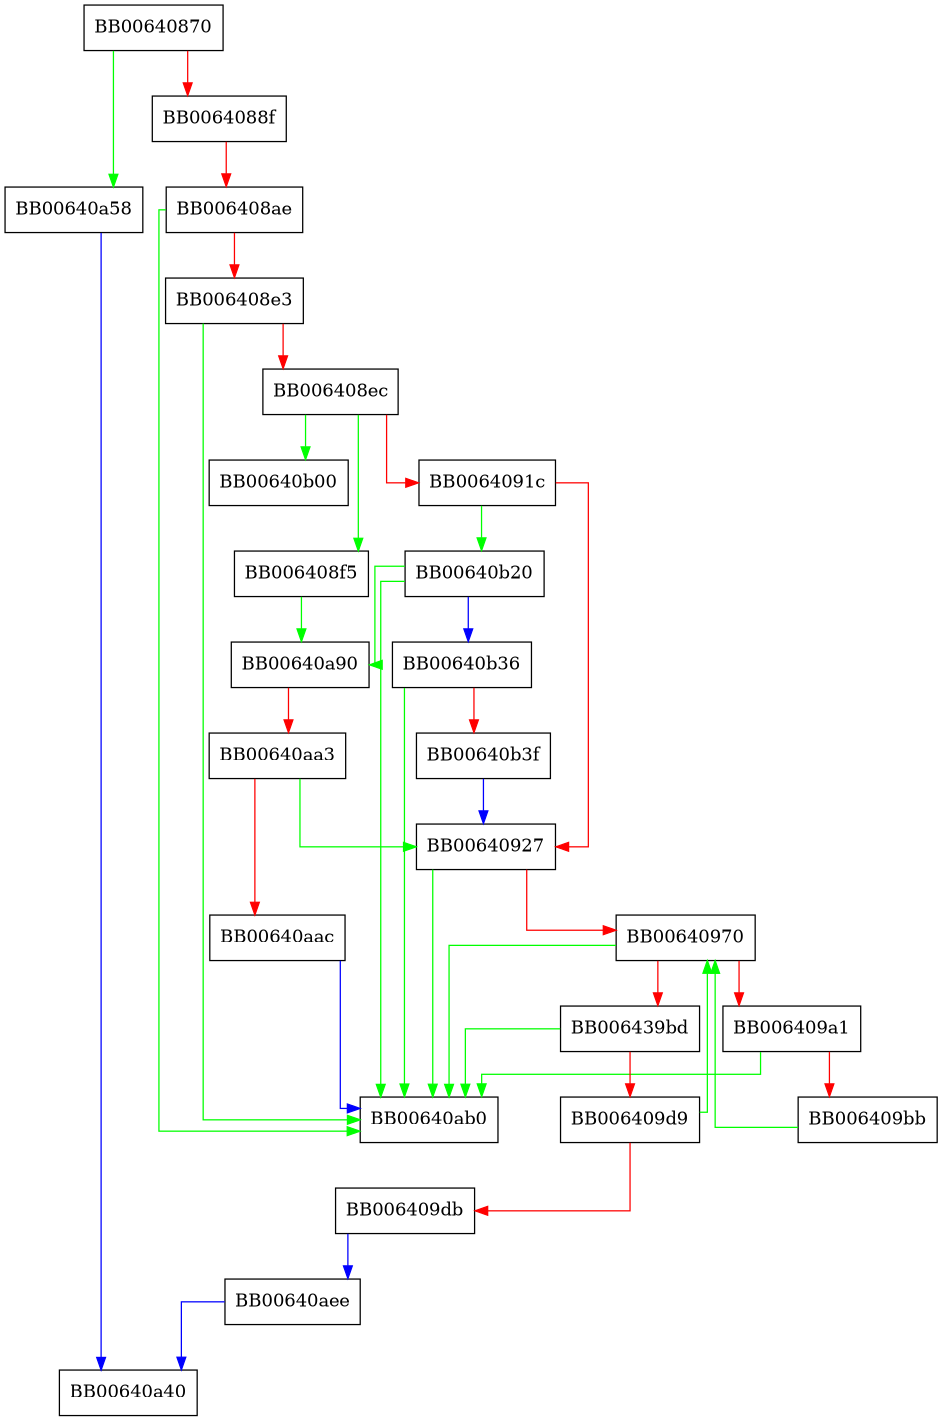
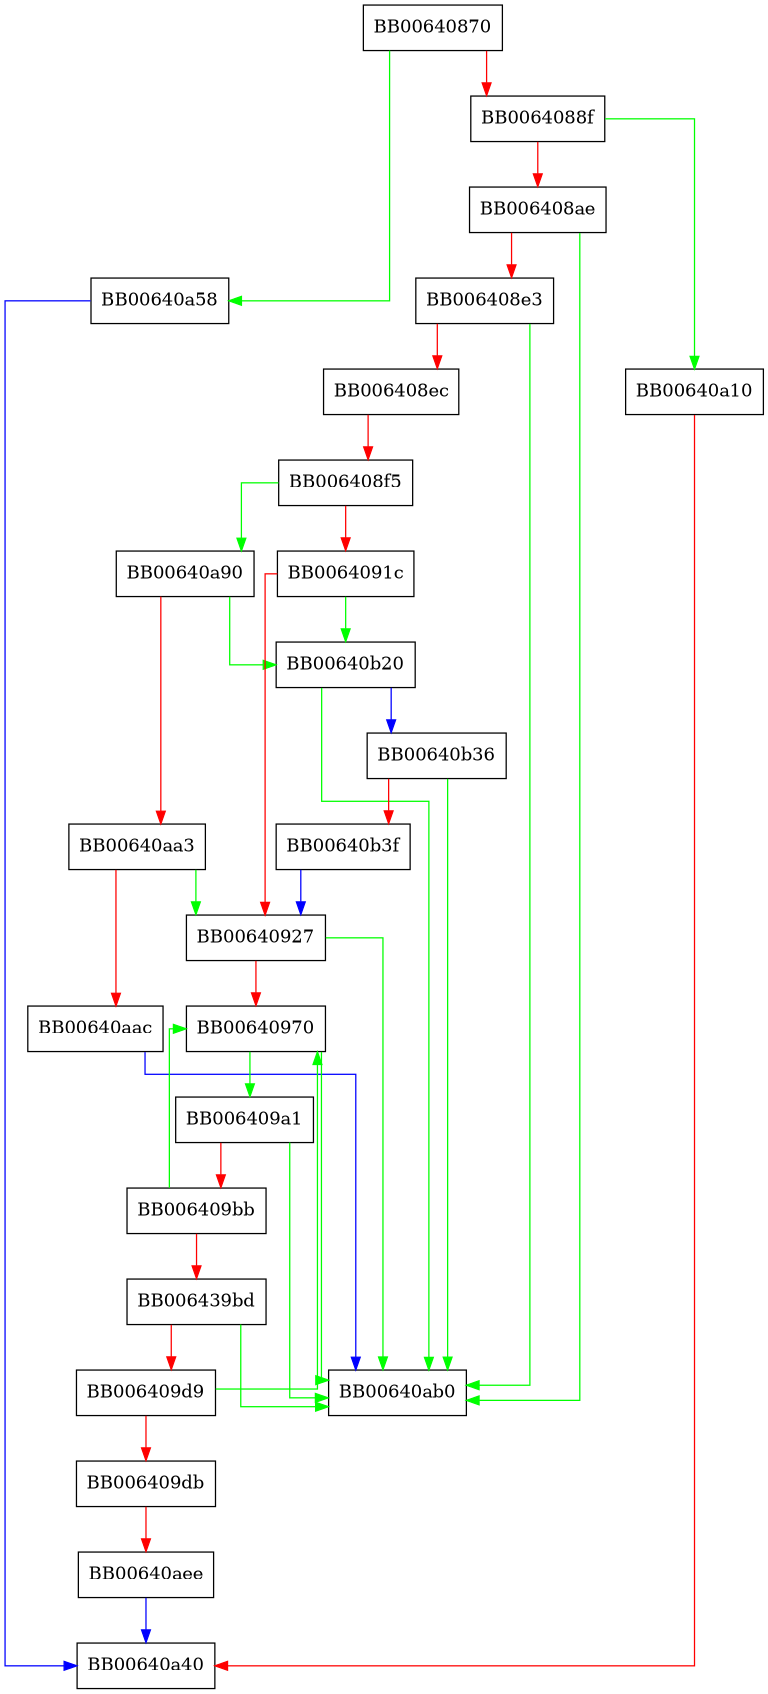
none -> (695, 392)
(387, 458) -> (346, 522)
(358, 477) -> (368, 431)
(279, 483) -> none
(375, 575) -> (230, 648)
(658, 977) -> (197, 1250)
(739, 977) -> (250, 1066)
(348, 1250) -> (146, 1523)
